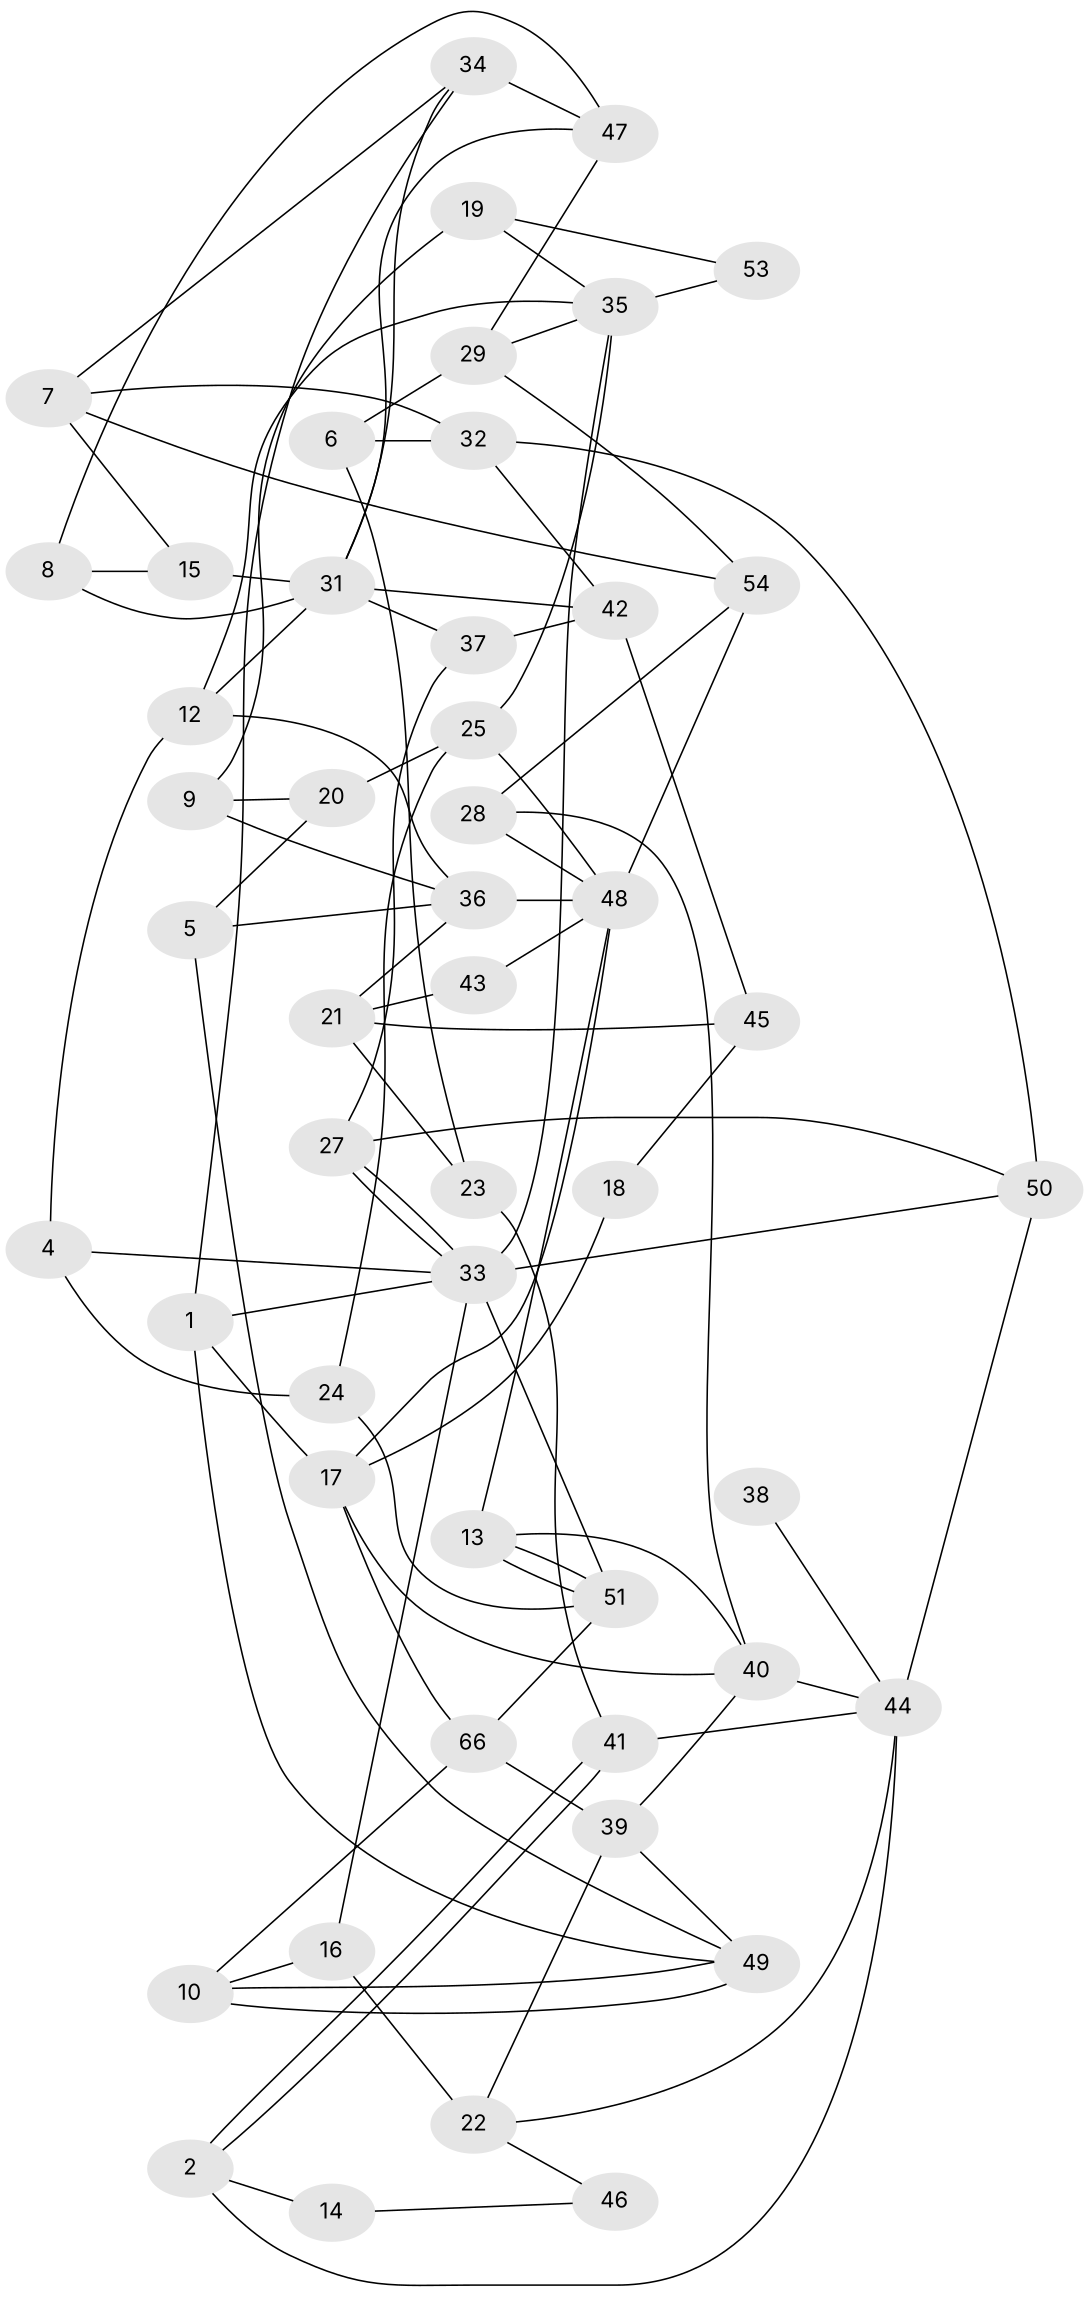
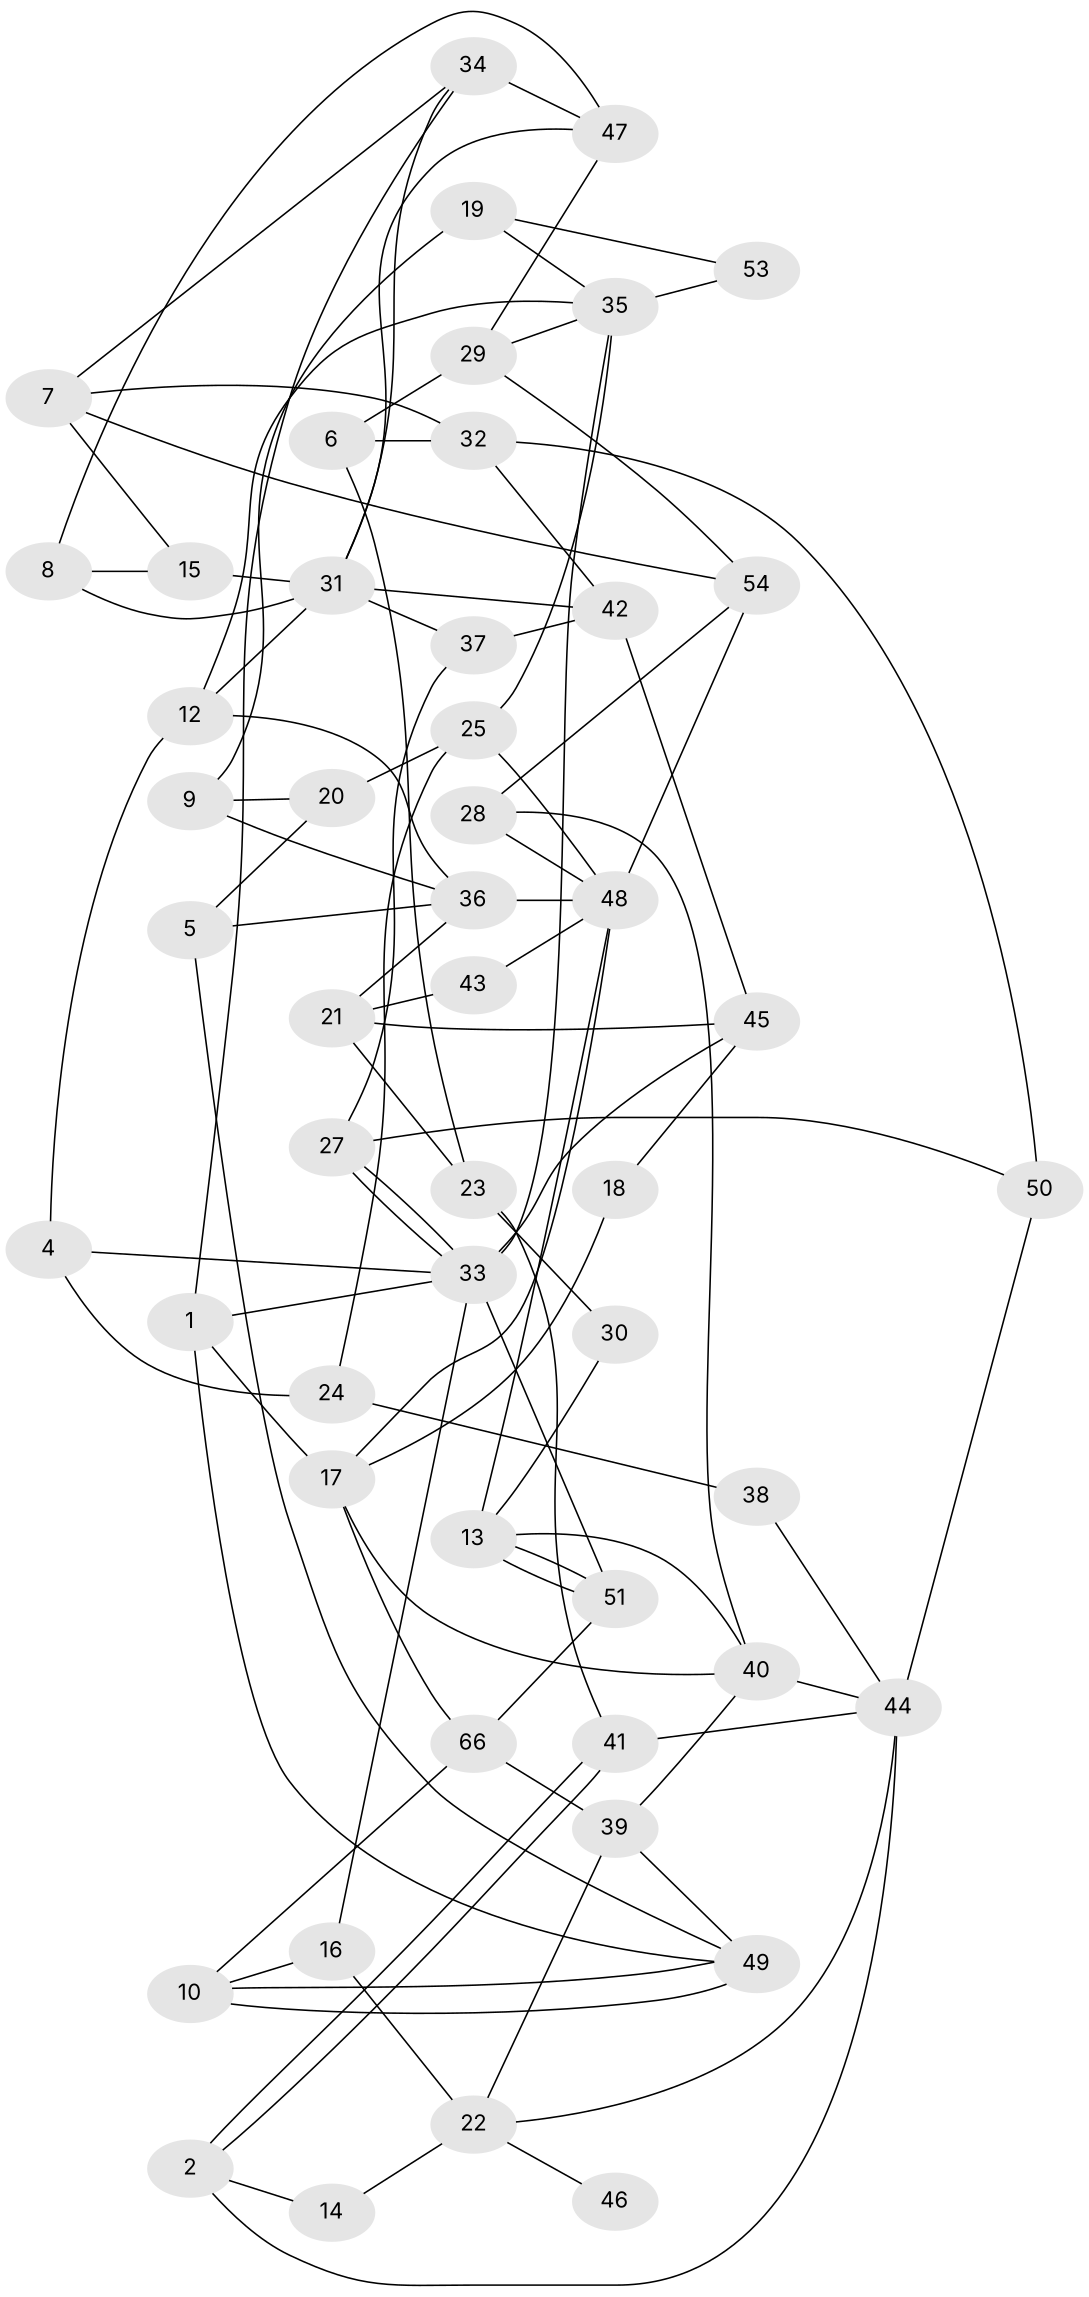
(757, 1232) -> (594, 1128)
none -> (615, 1335)
(424, 1575) -> (527, 1441)
(474, 2207) -> (403, 2169)
